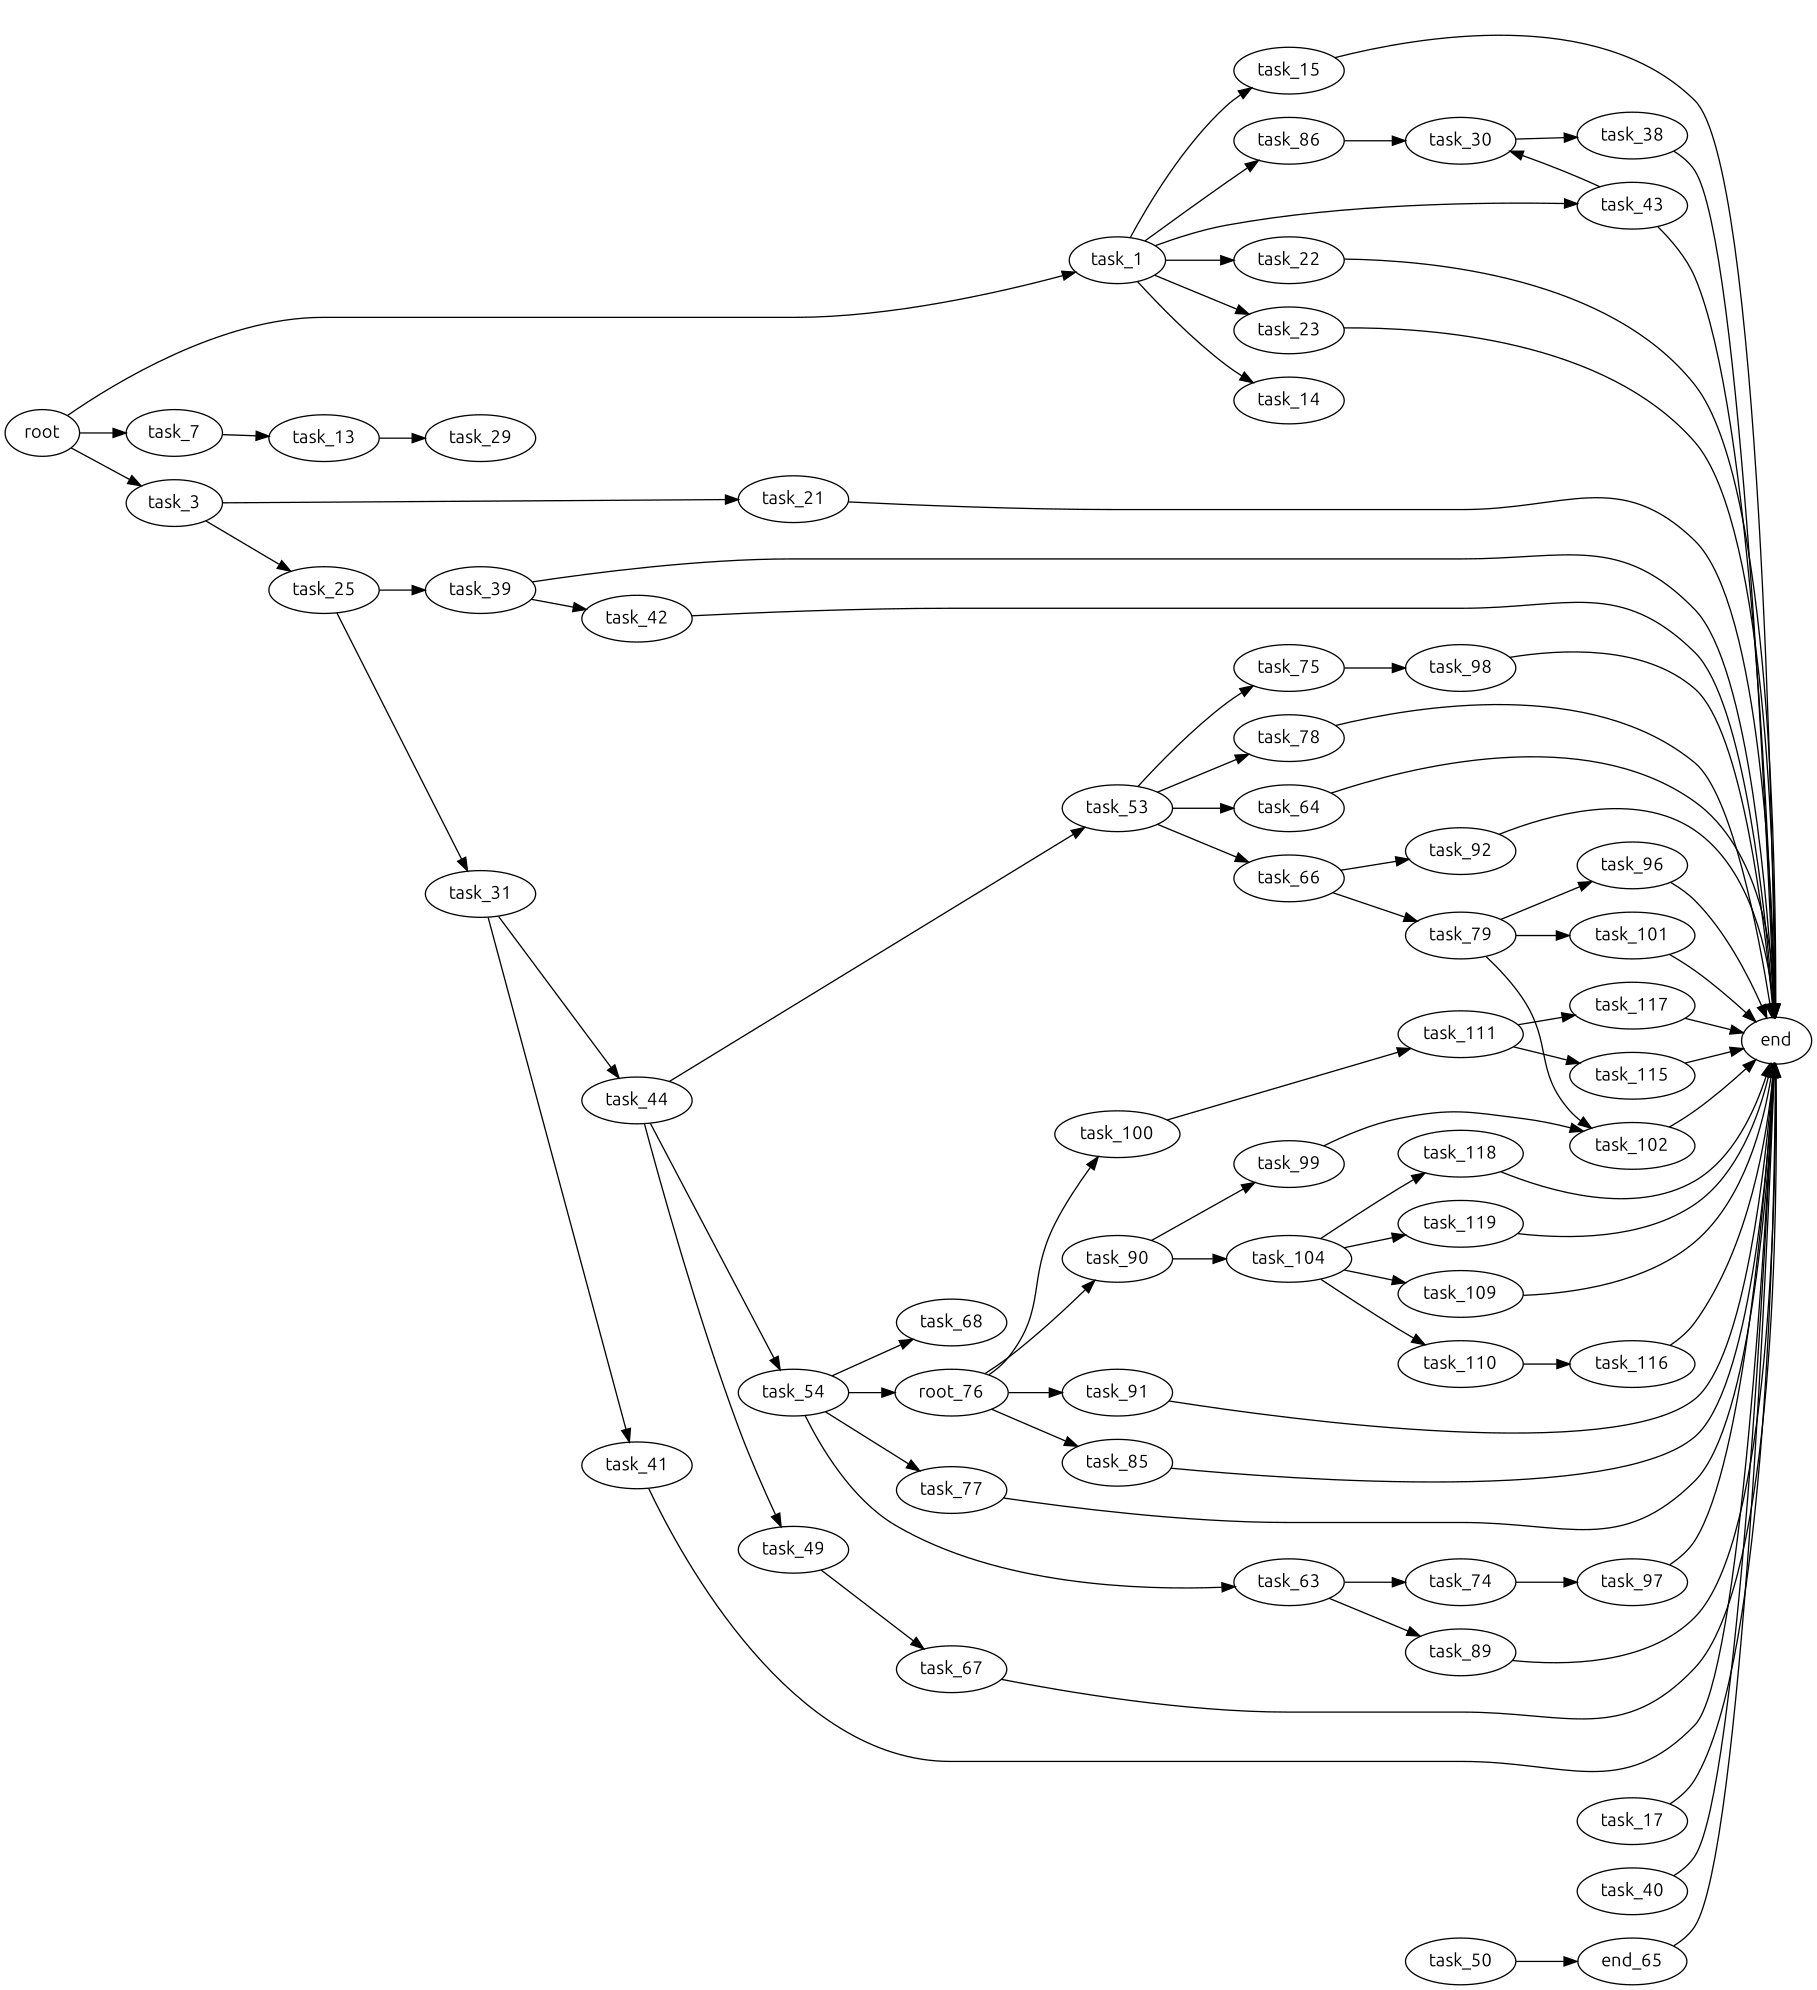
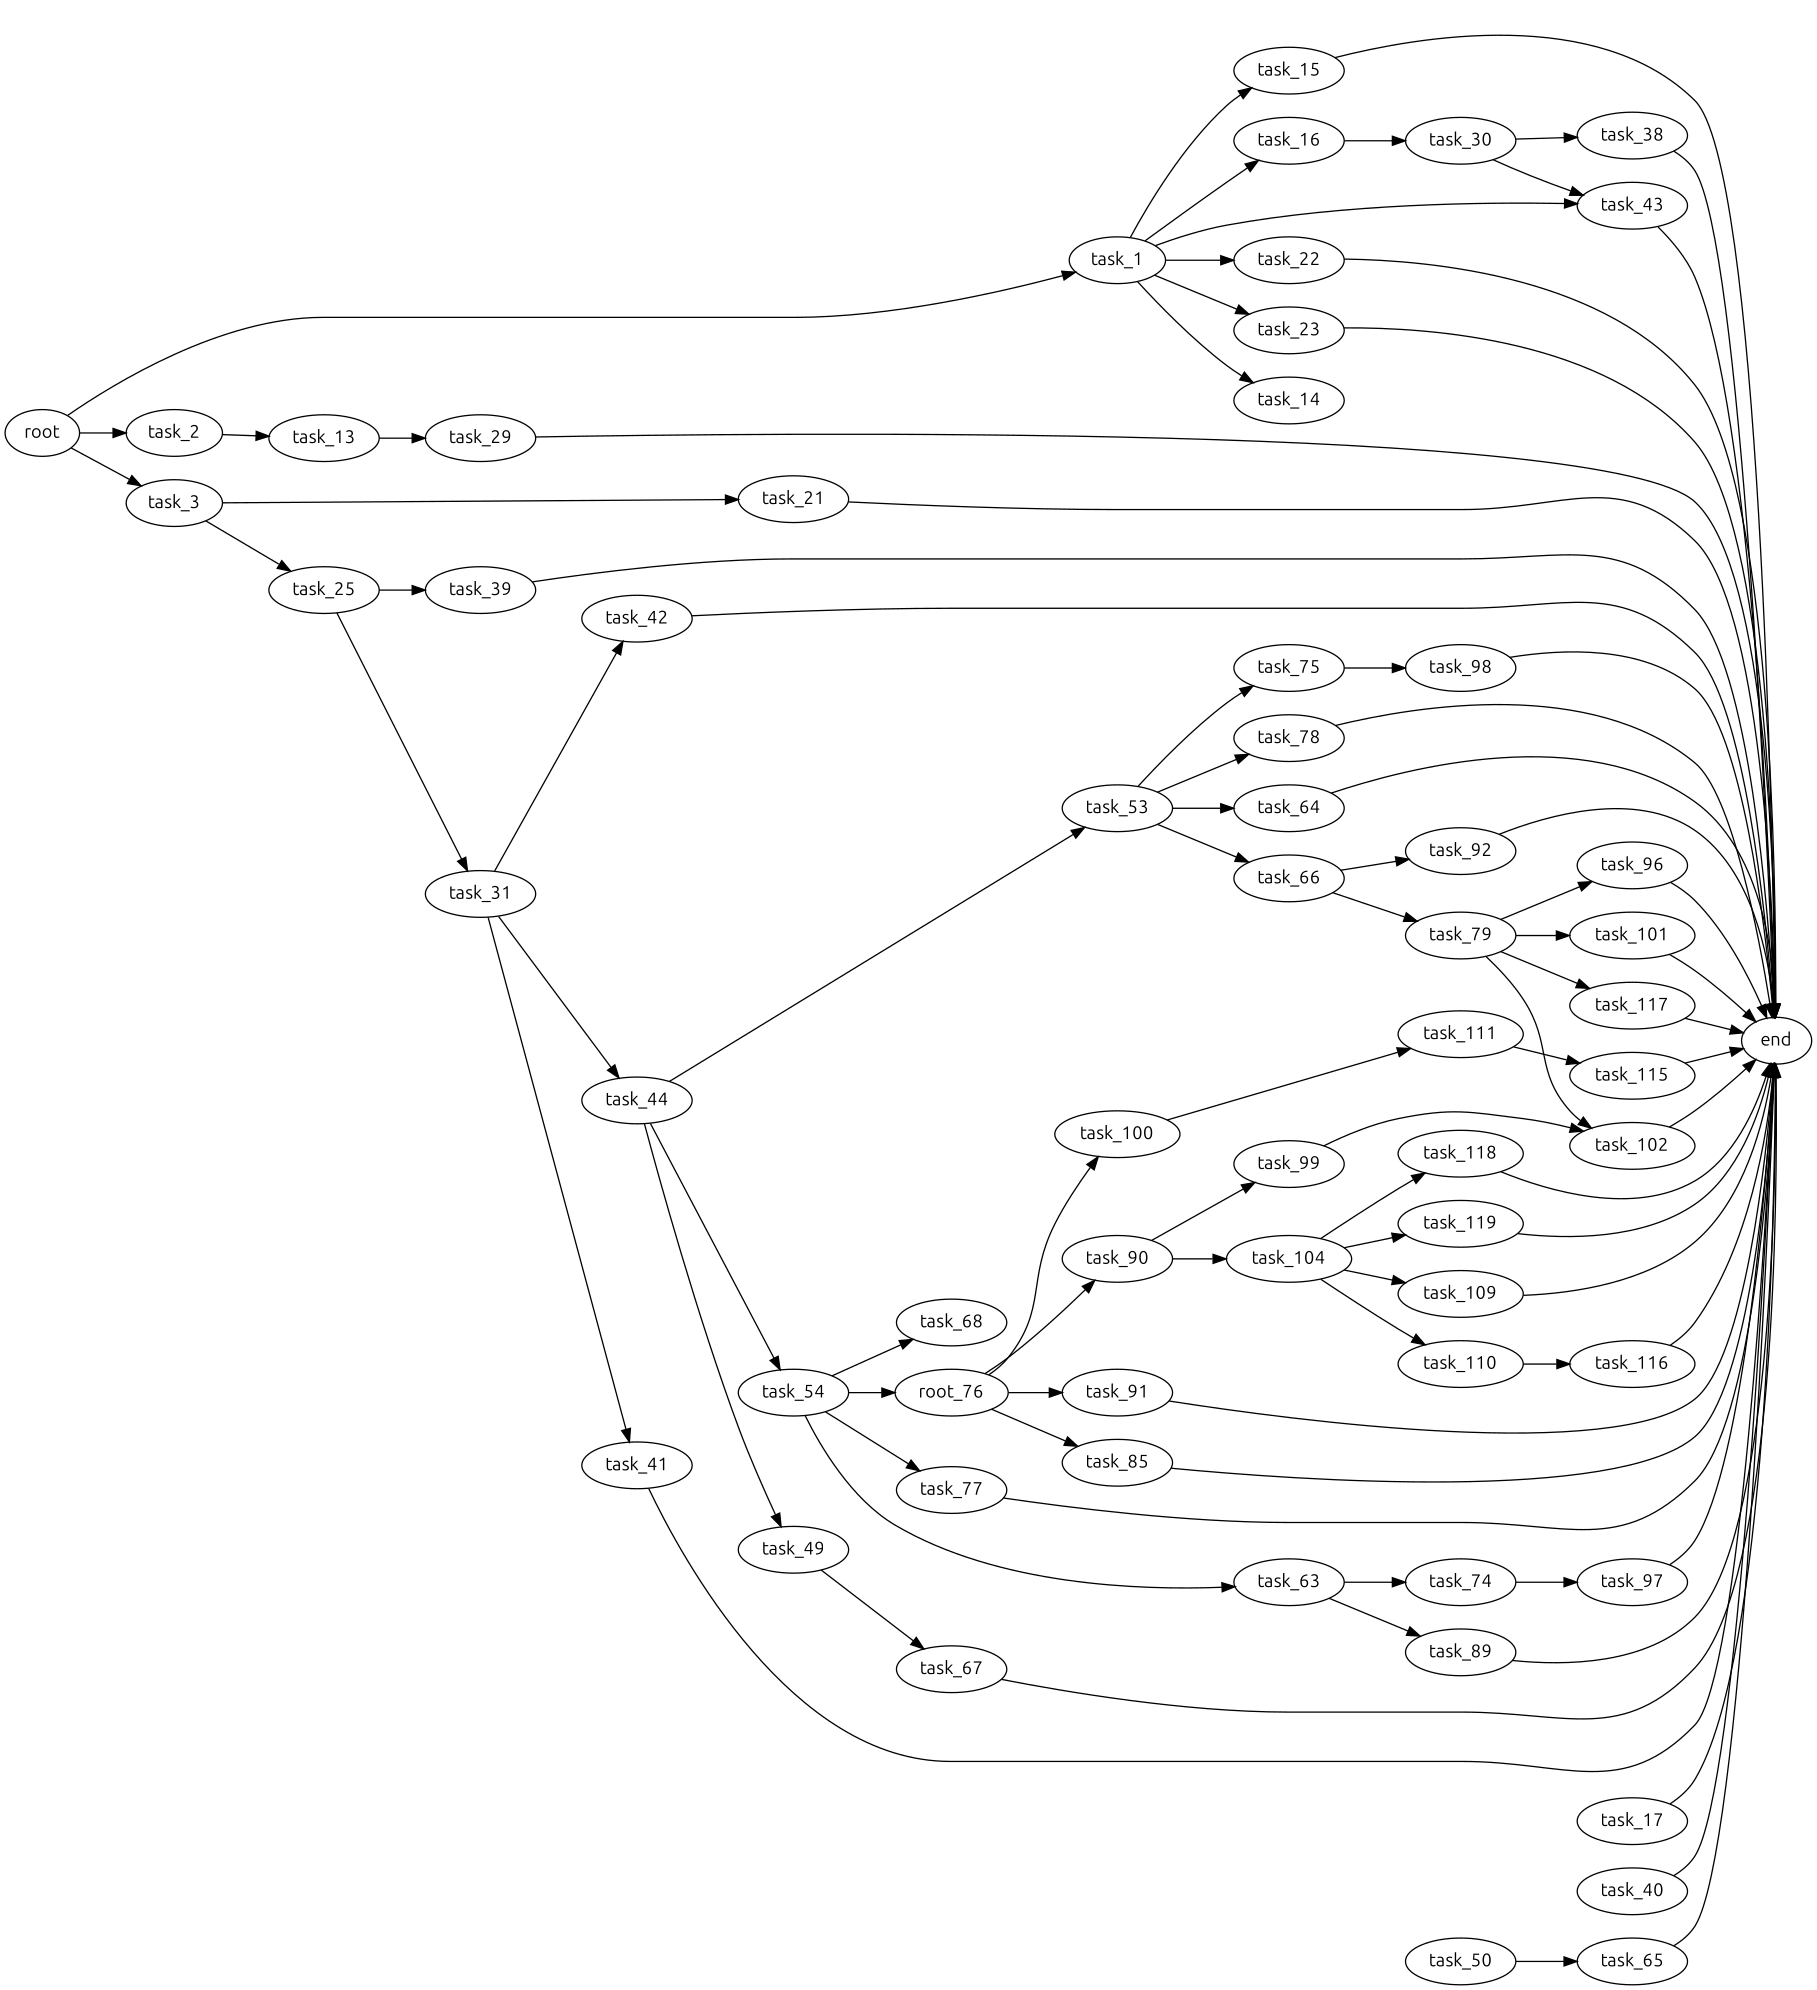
(1289, 141) -> (1289, 141)
(1562, 170) -> (1532, 176)
(174, 433) -> (174, 433)
none -> (1376, 448)
(552, 603) -> (556, 762)
(1543, 1020) -> (1539, 967)
(1632, 1961) -> (1632, 1961)
